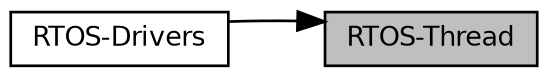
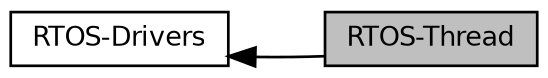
(263, 21) -> (290, 57)
